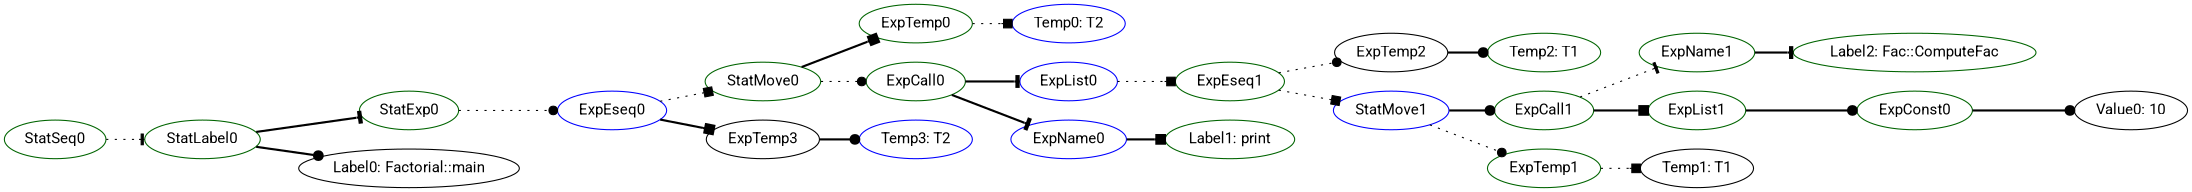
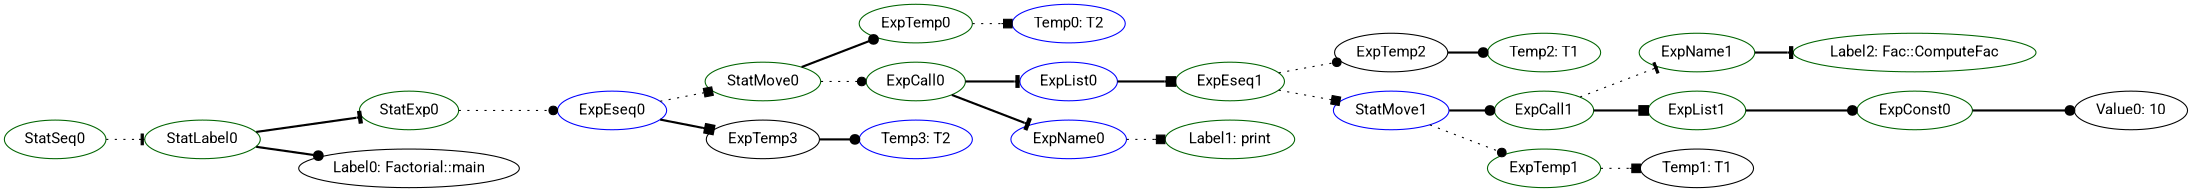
(835, 54) -> (836, 54)
(1141, 81) -> (1141, 81)
(1140, 139) -> (1140, 139)
